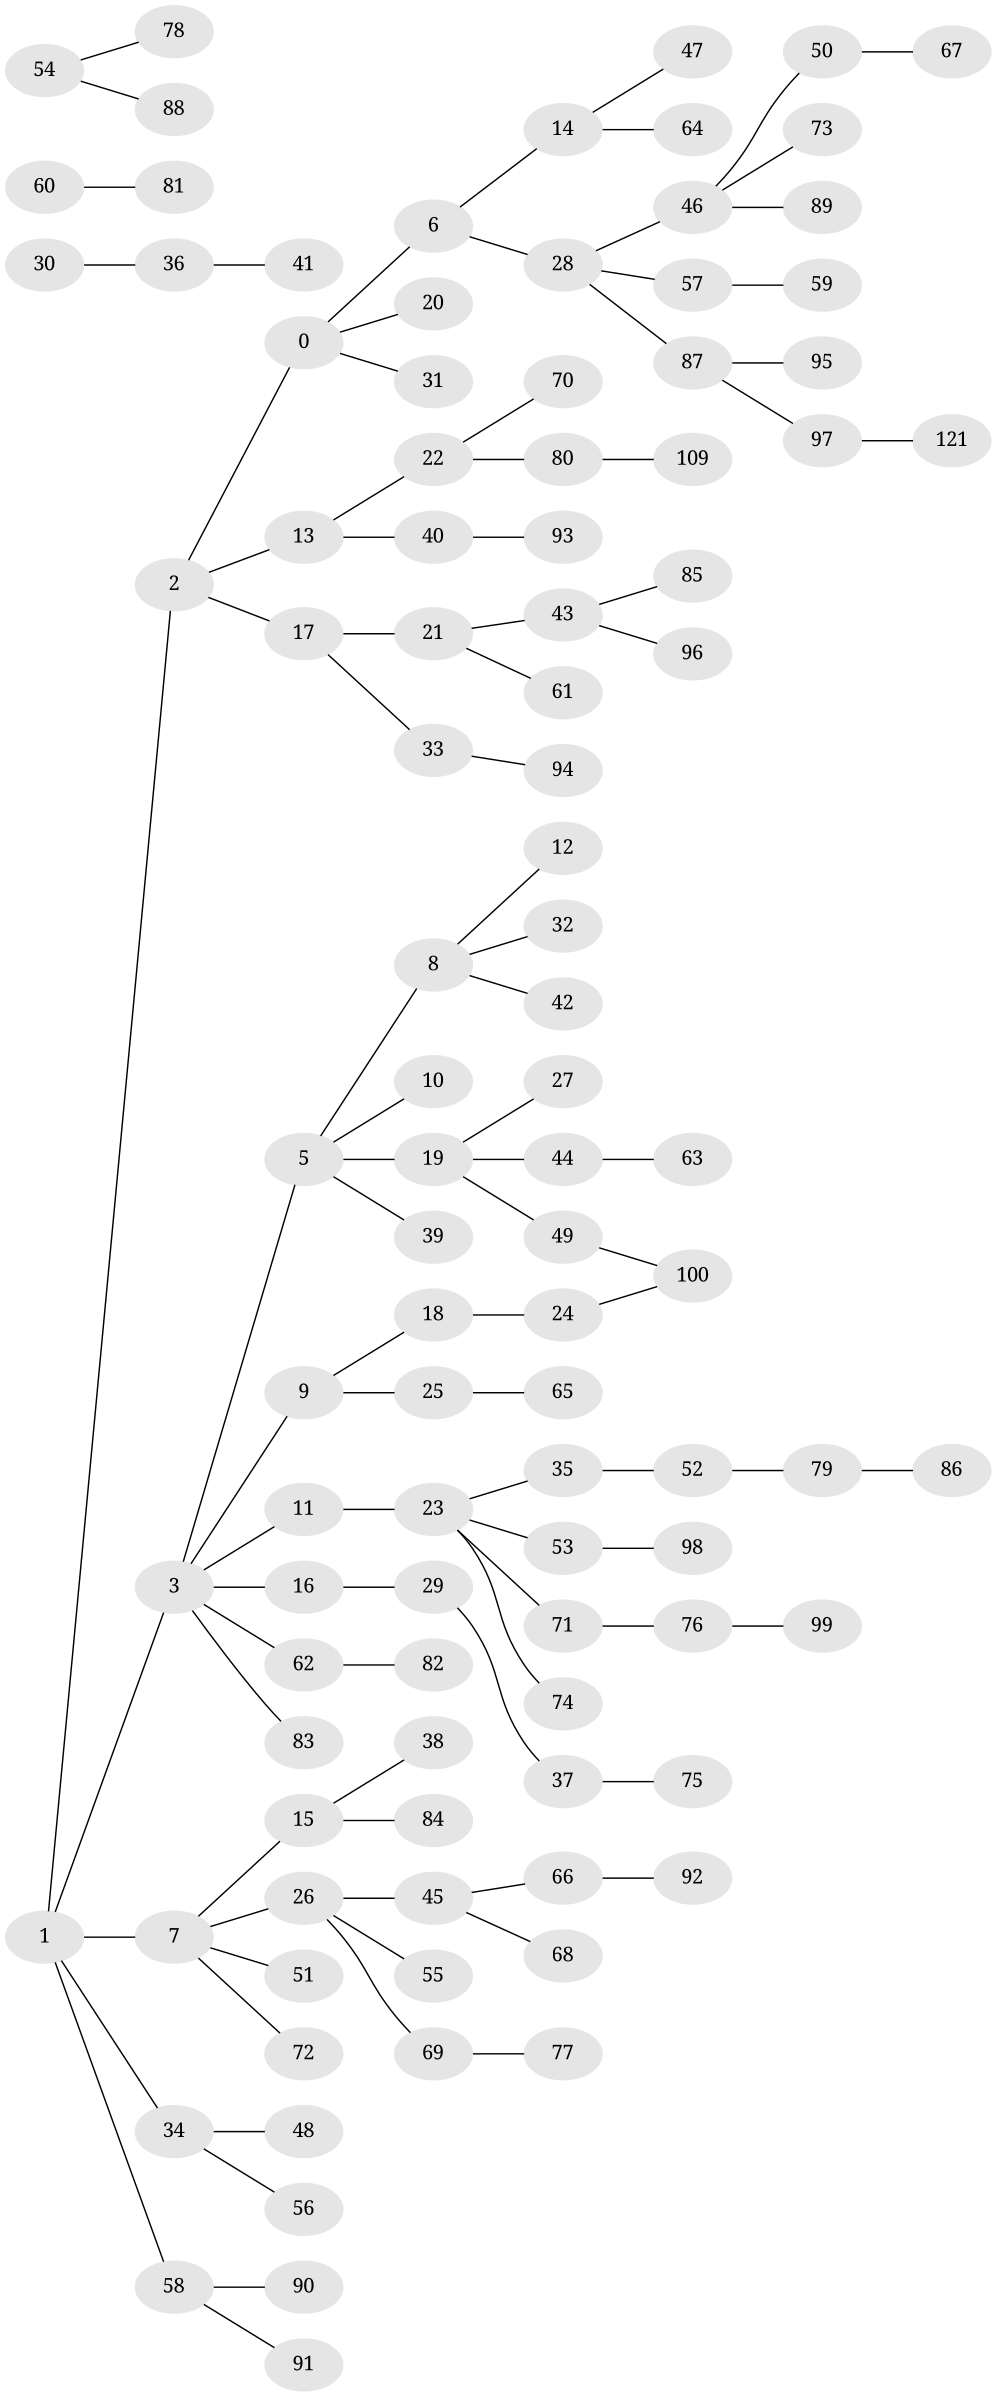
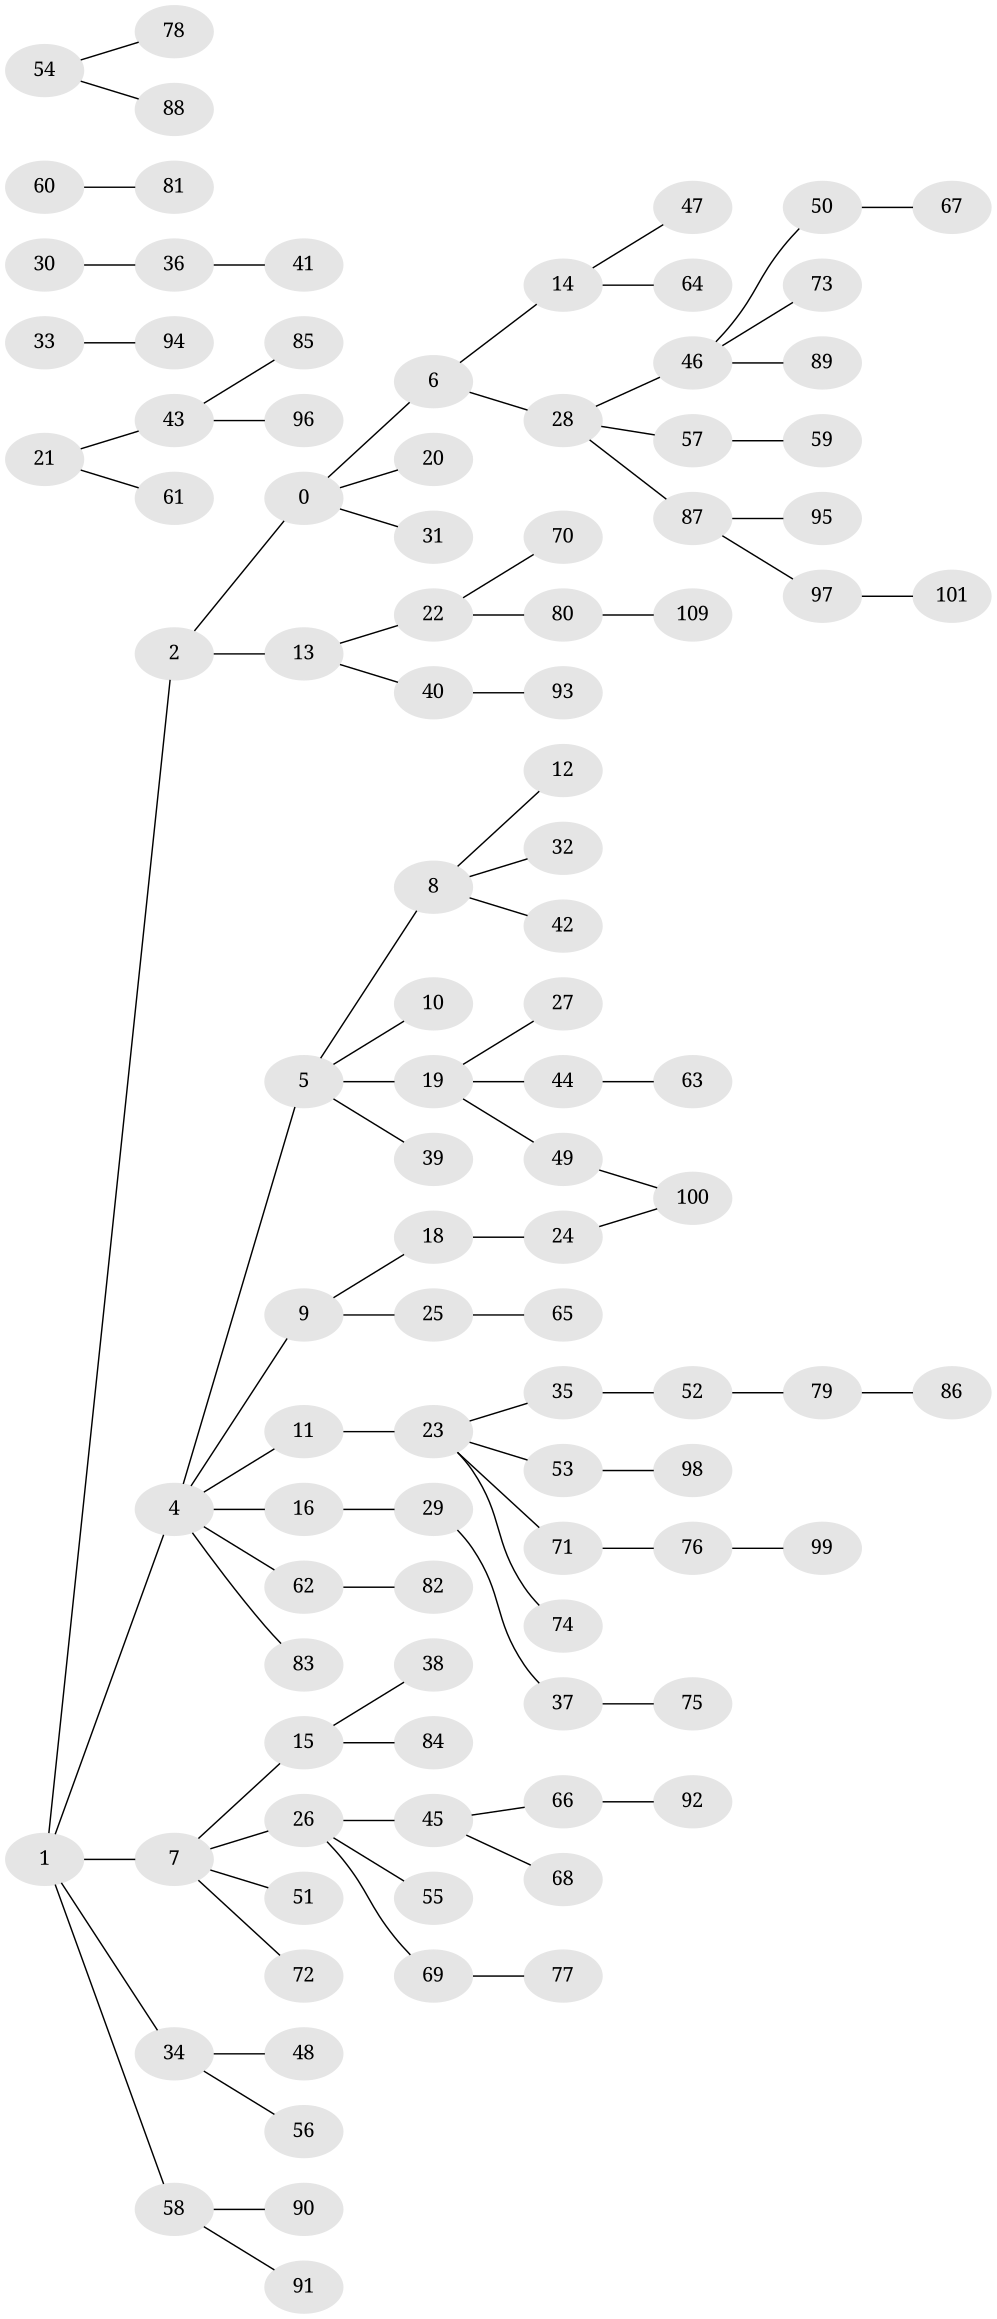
(952, 441) -> (952, 596)
(304, 634) -> none
(174, 1587) -> (174, 1509)
